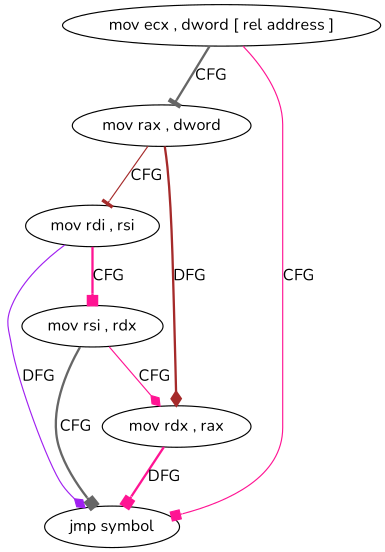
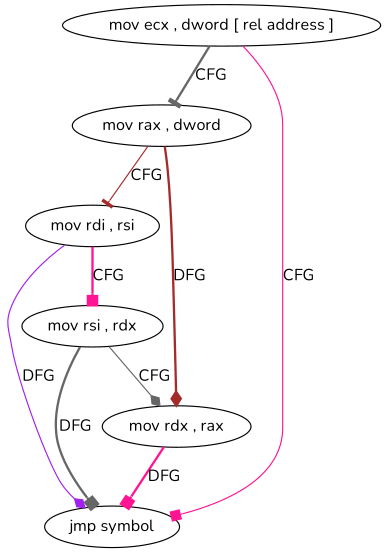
(130, 371) -> (130, 371)
(76, 427) -> (76, 427)
